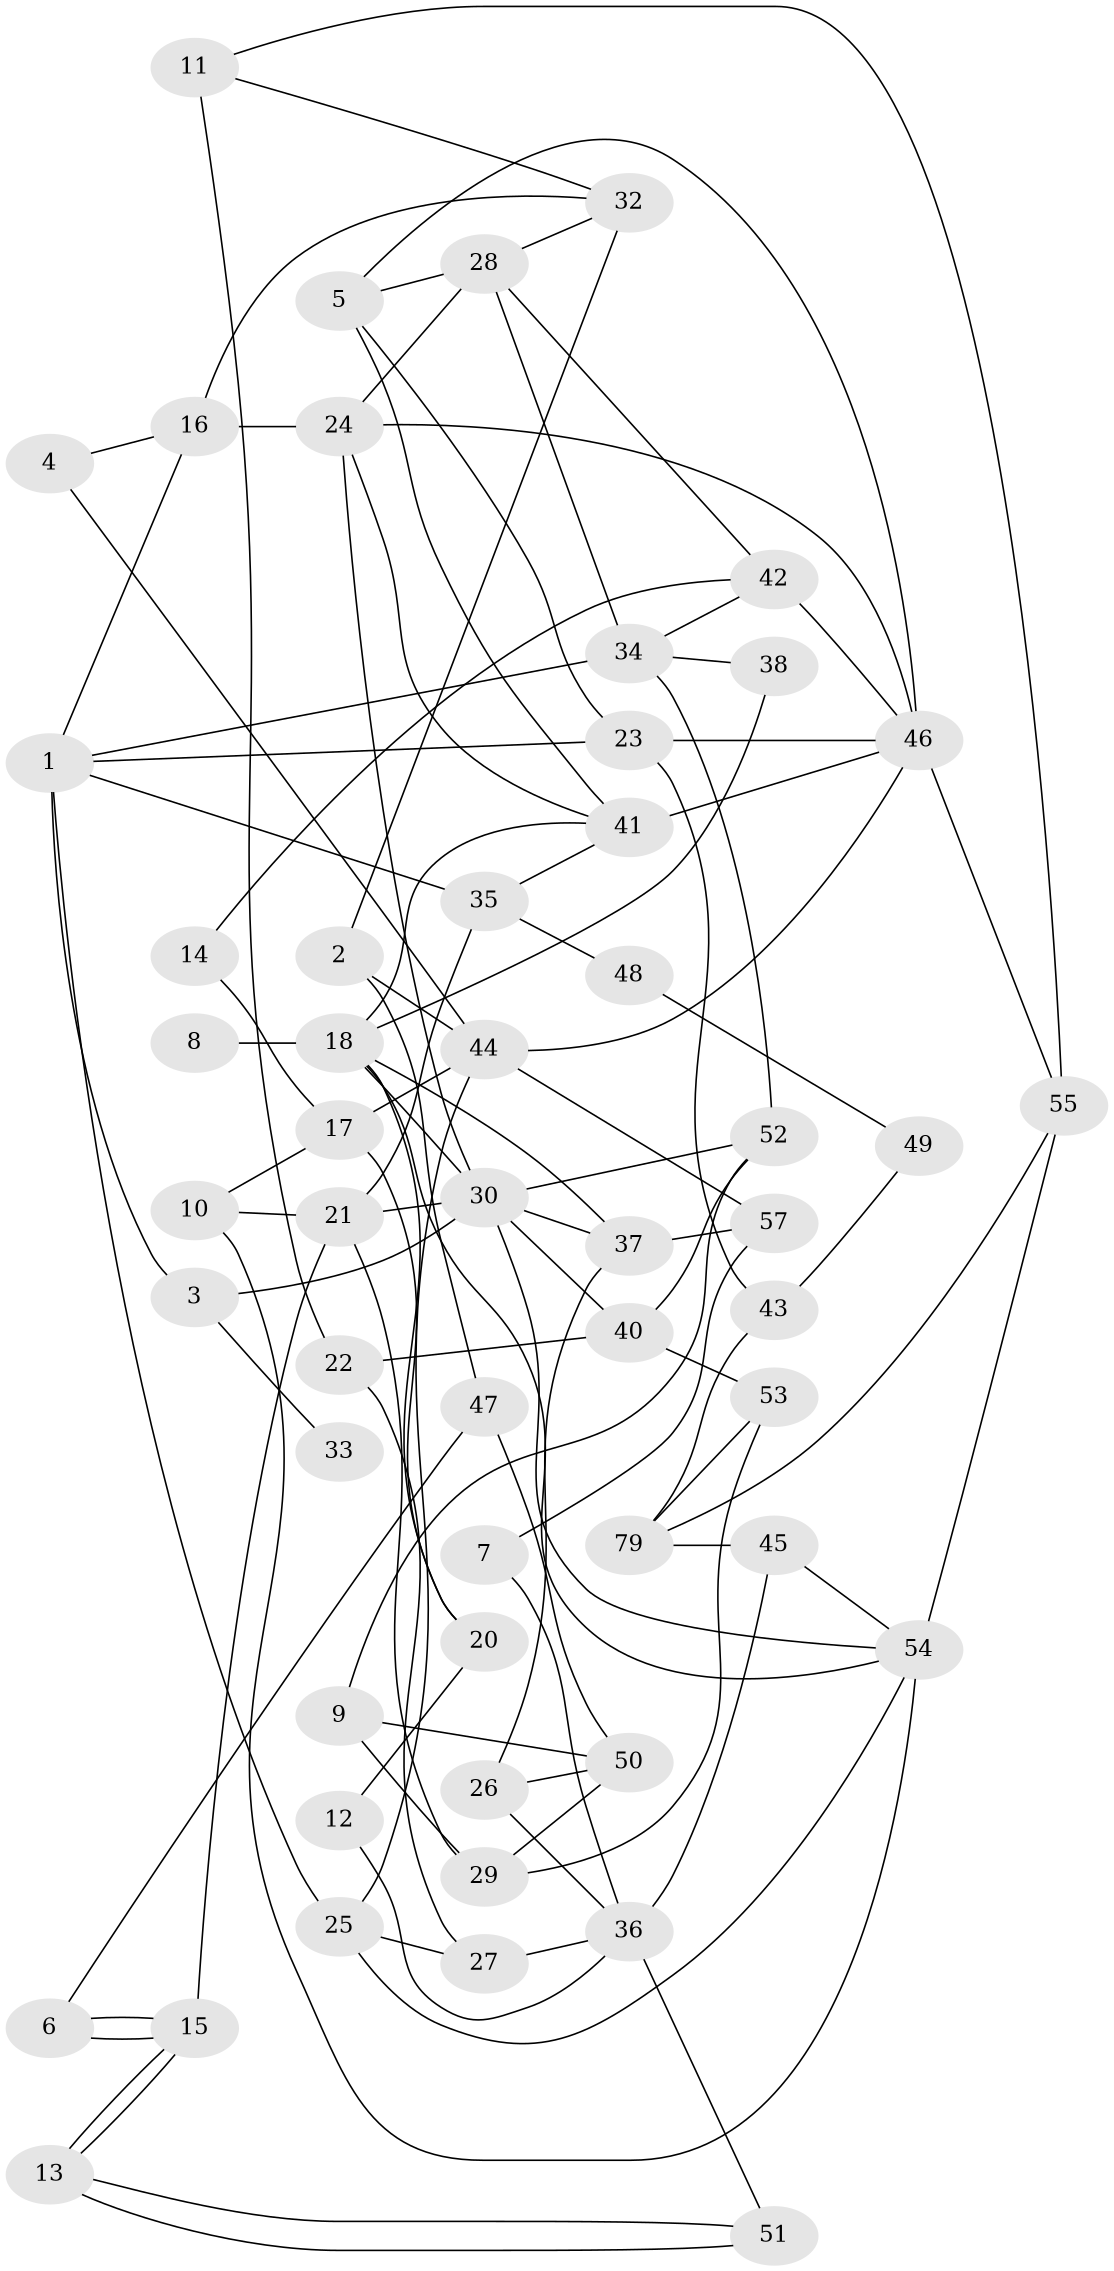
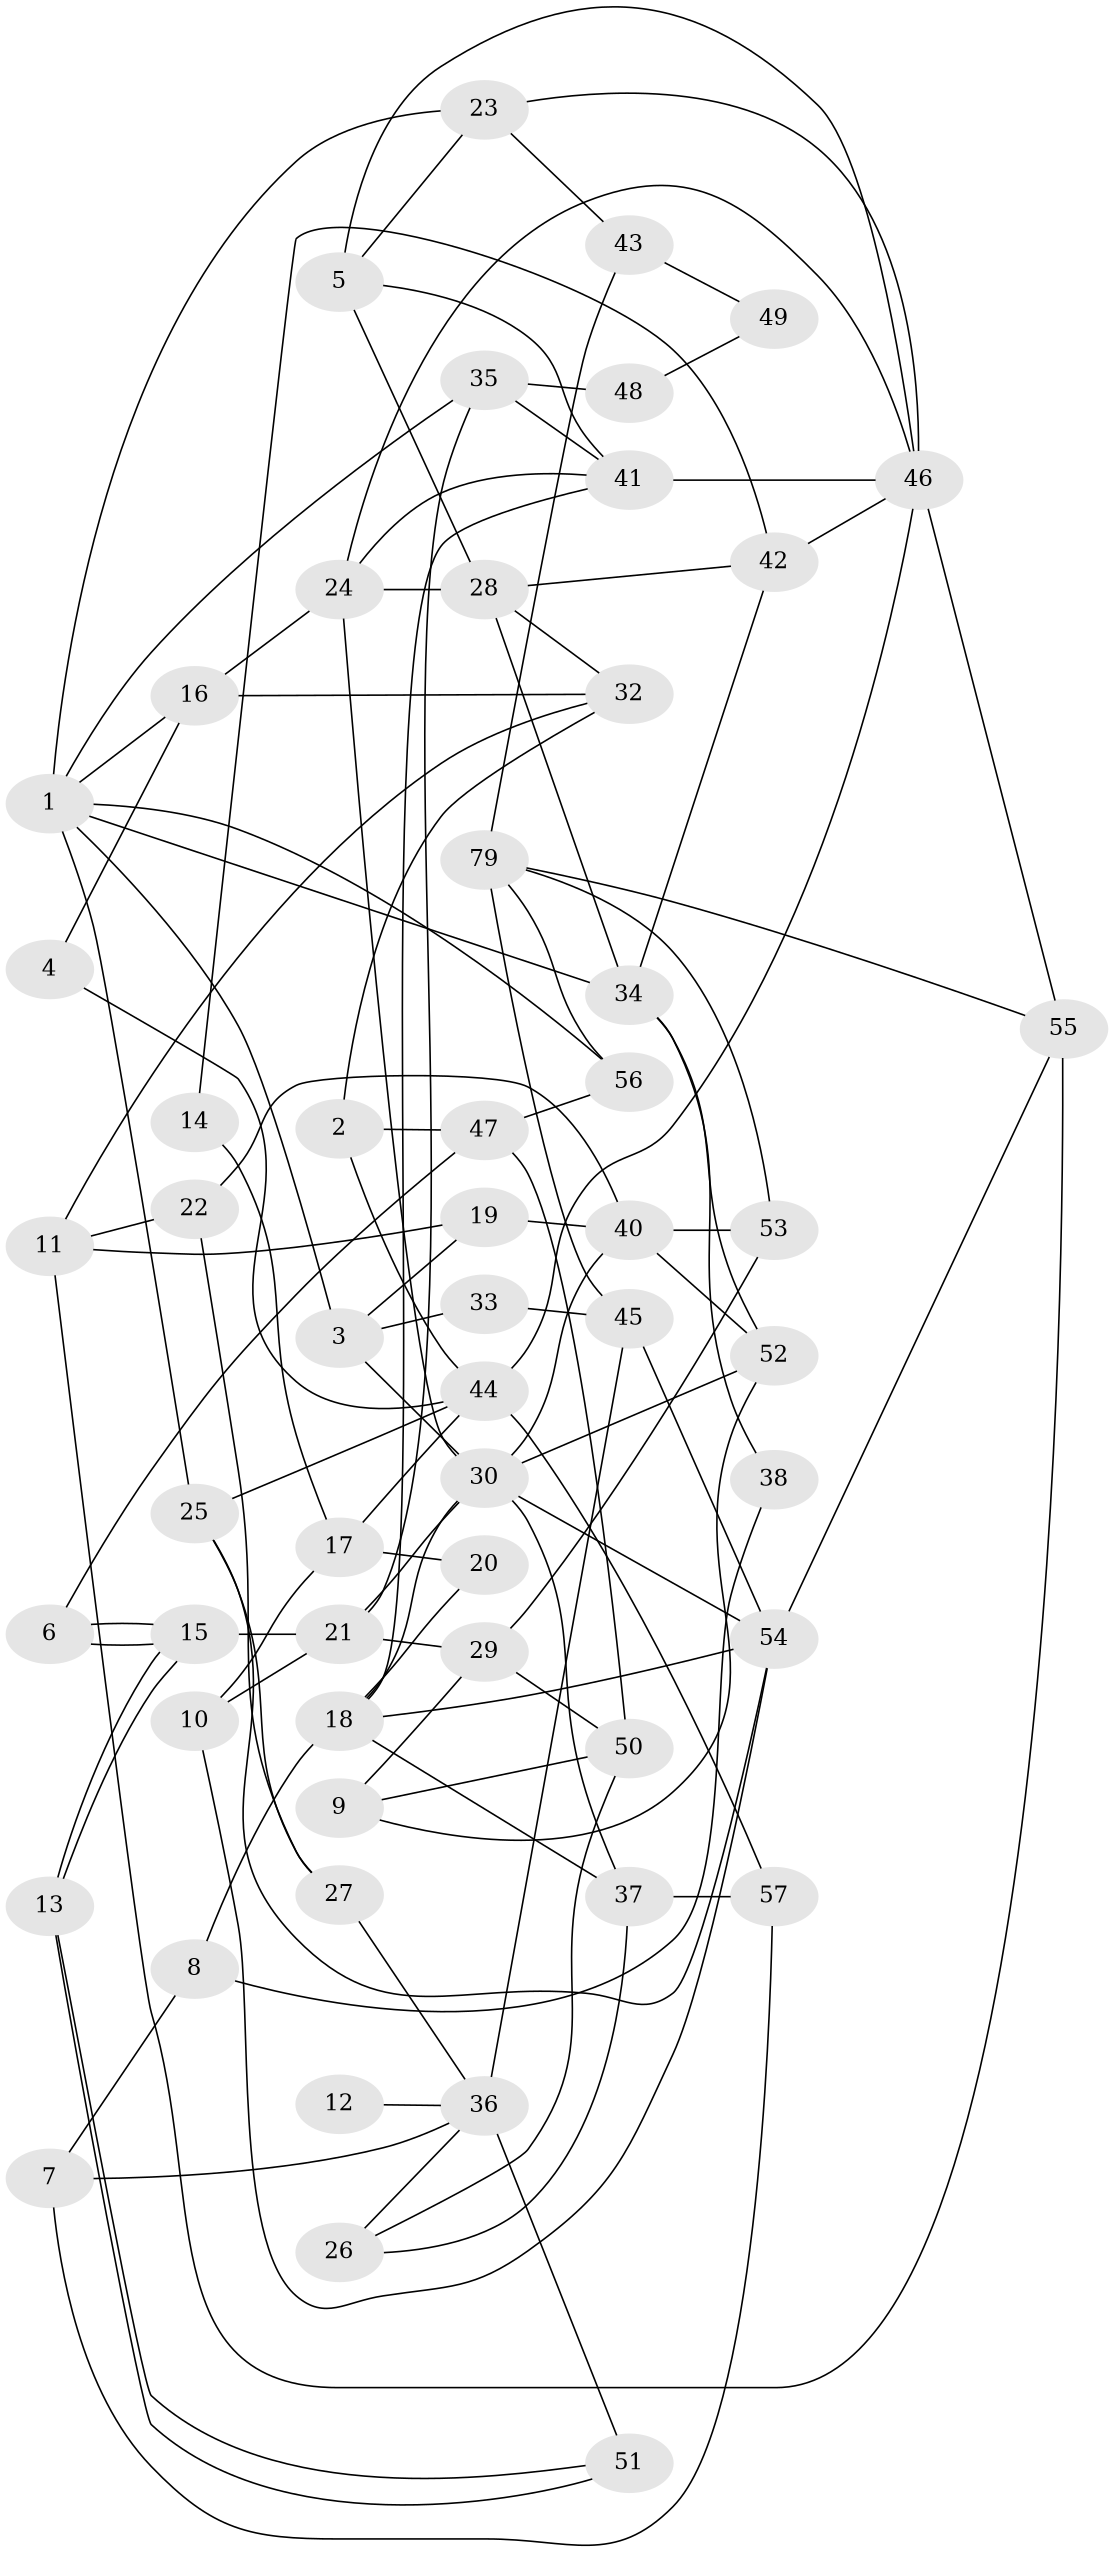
(618, 910) -> (669, 1943)
none -> (629, 1082)
none -> (485, 1217)
none -> (557, 1311)
(394, 1754) -> none
none -> (122, 2074)
